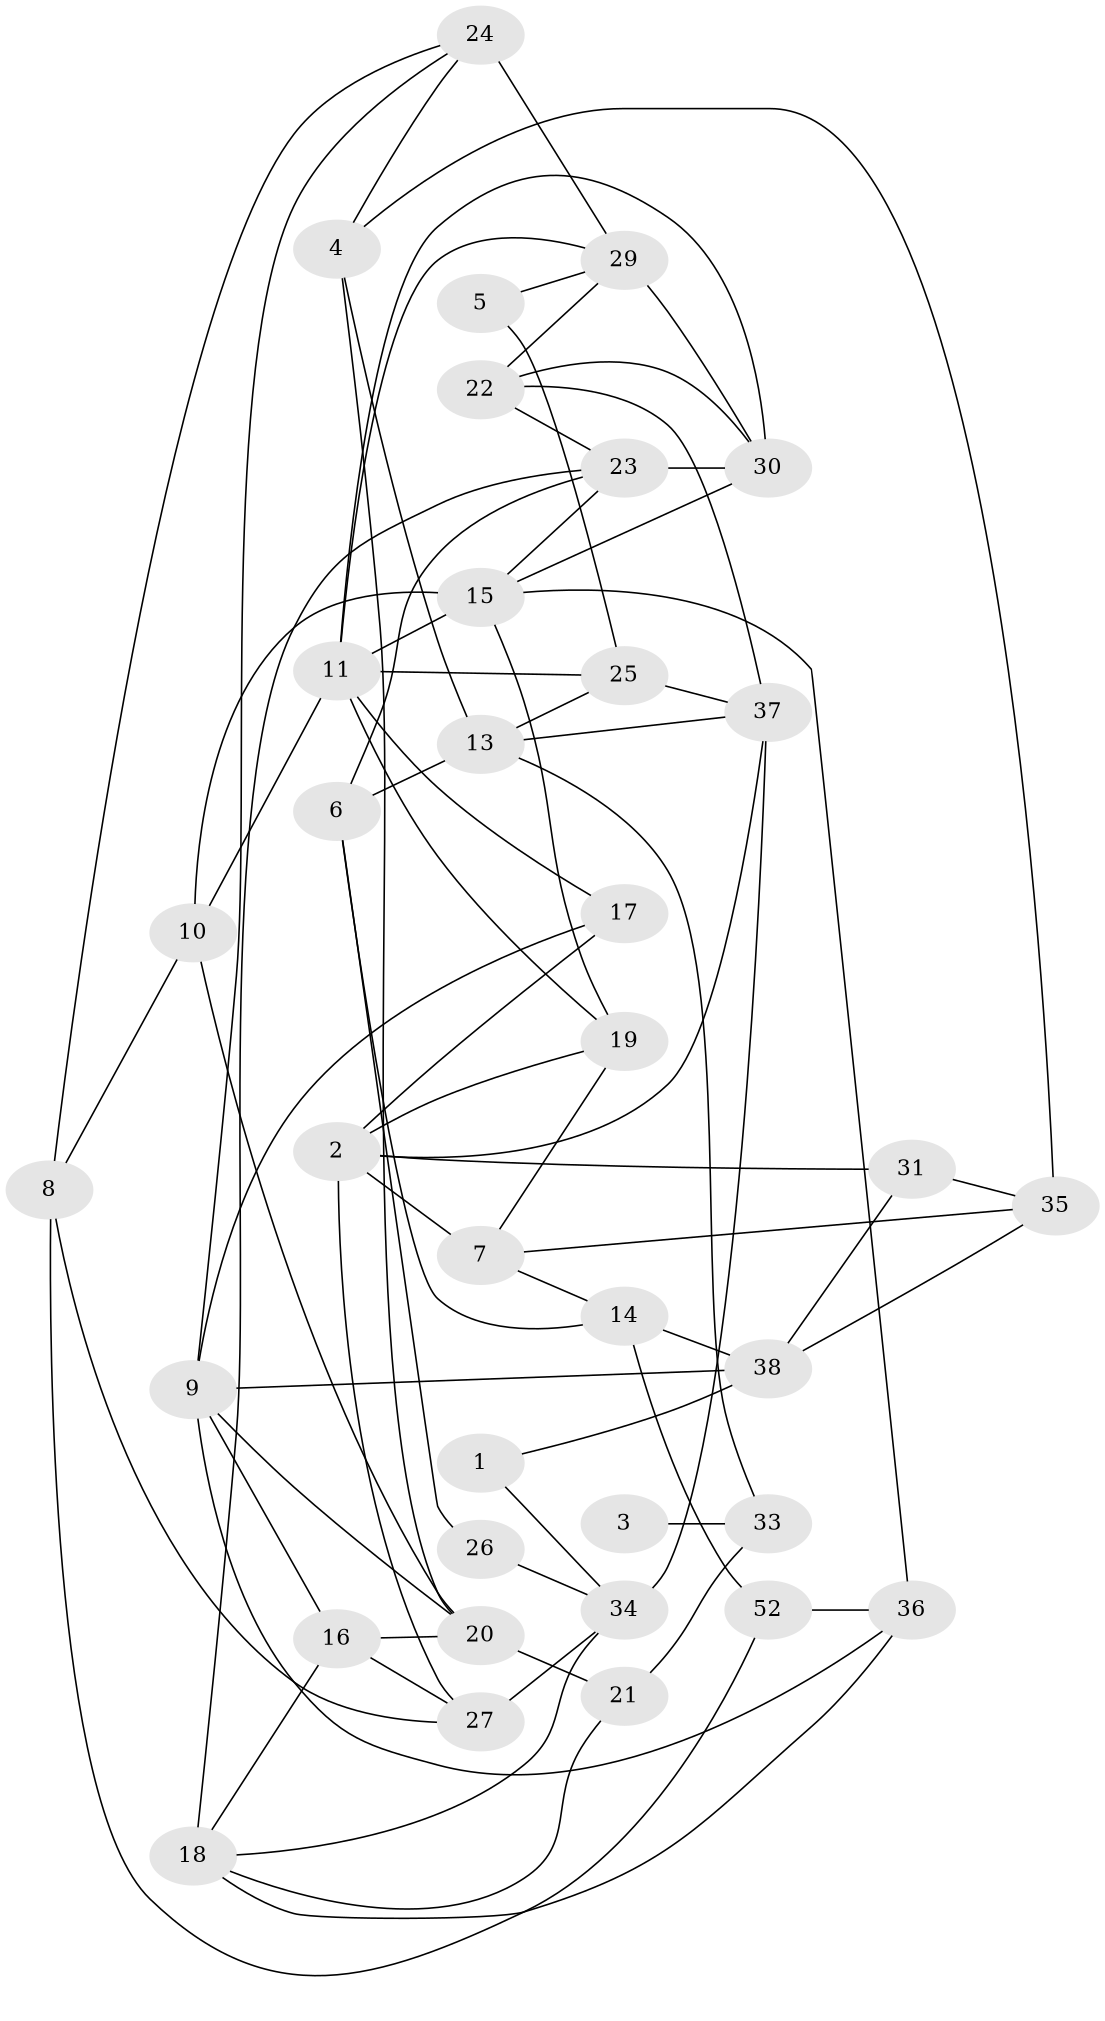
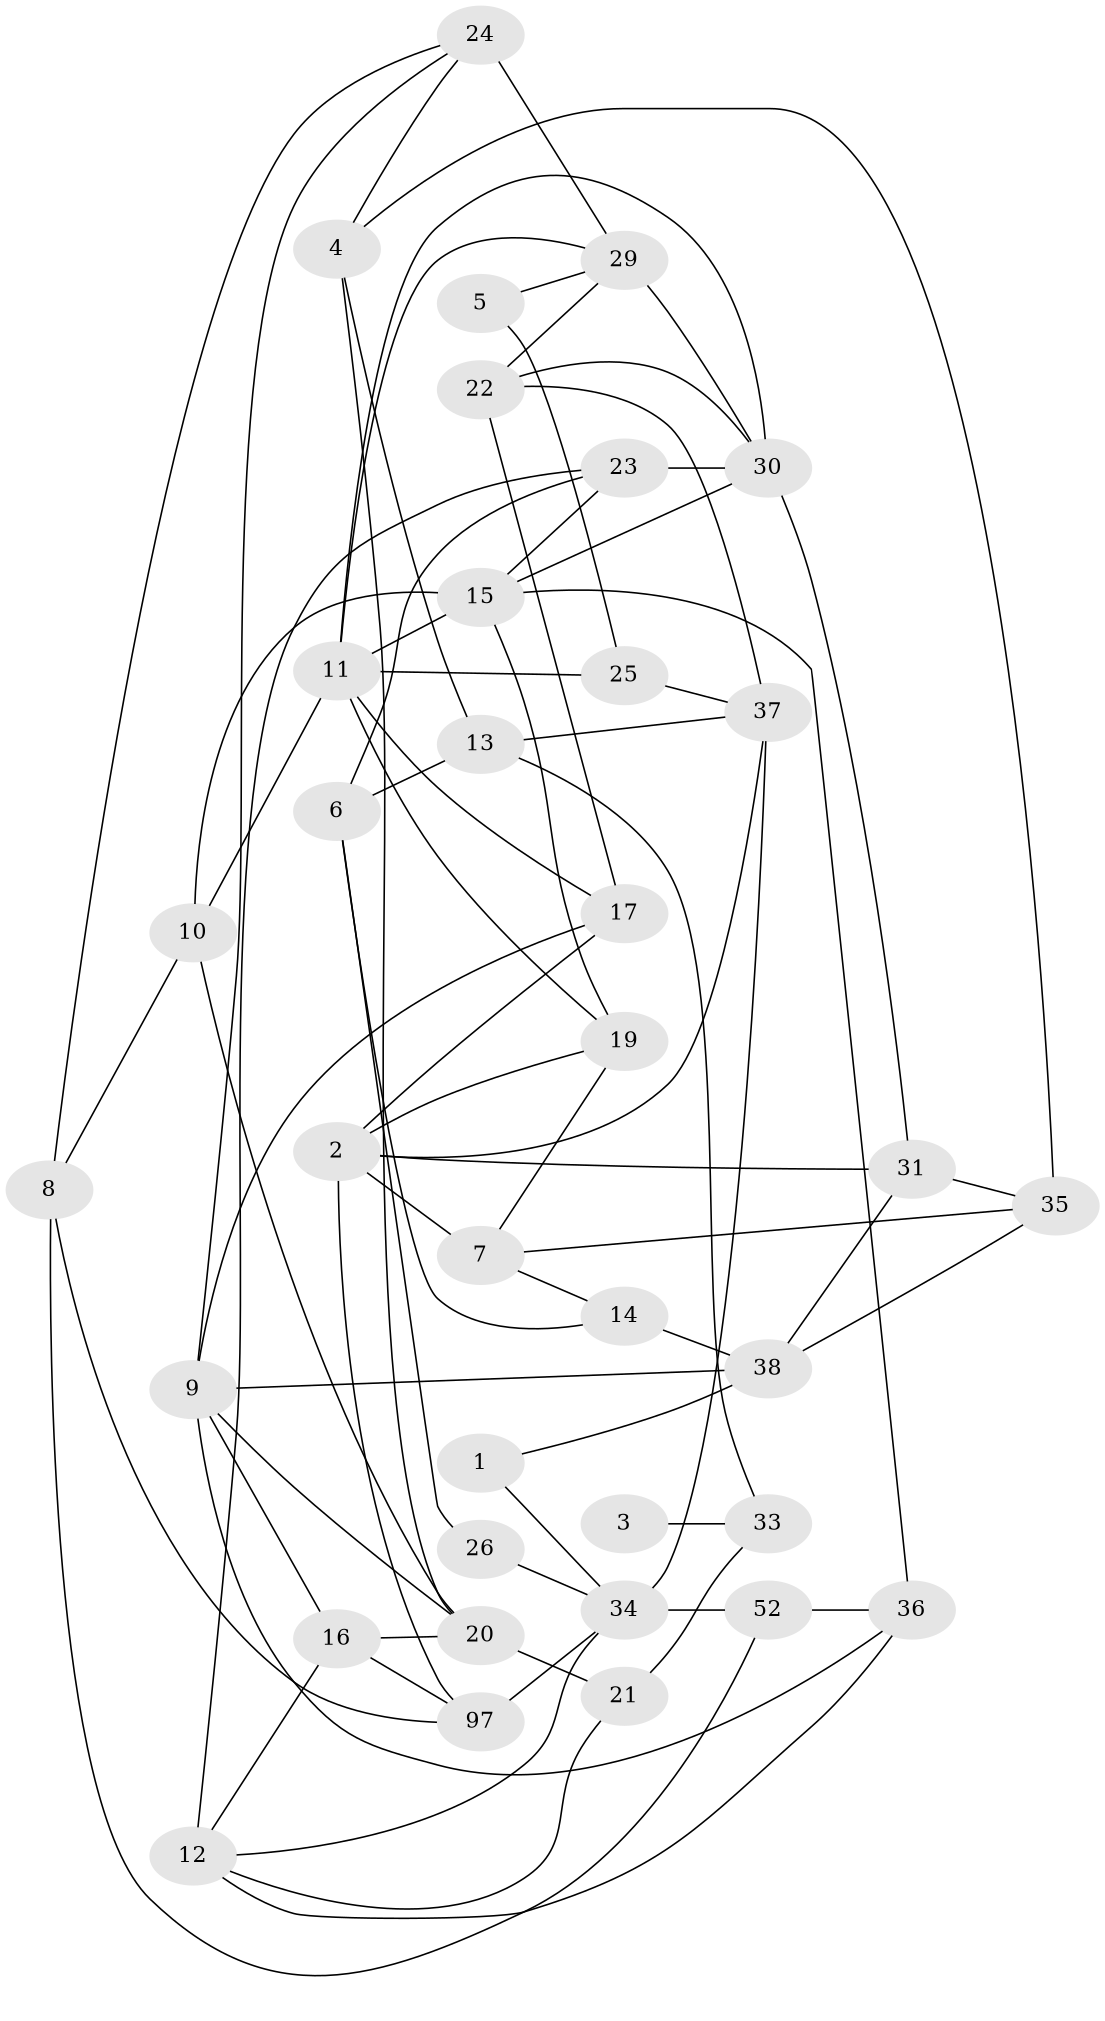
(543, 424) -> (553, 652)
(553, 710) -> none
none -> (862, 814)
(677, 1471) -> (685, 1610)
(481, 1722) -> (481, 1722)
(193, 1856) -> (193, 1856)
